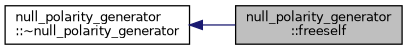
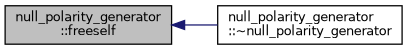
(219, 25) -> (201, 25)
